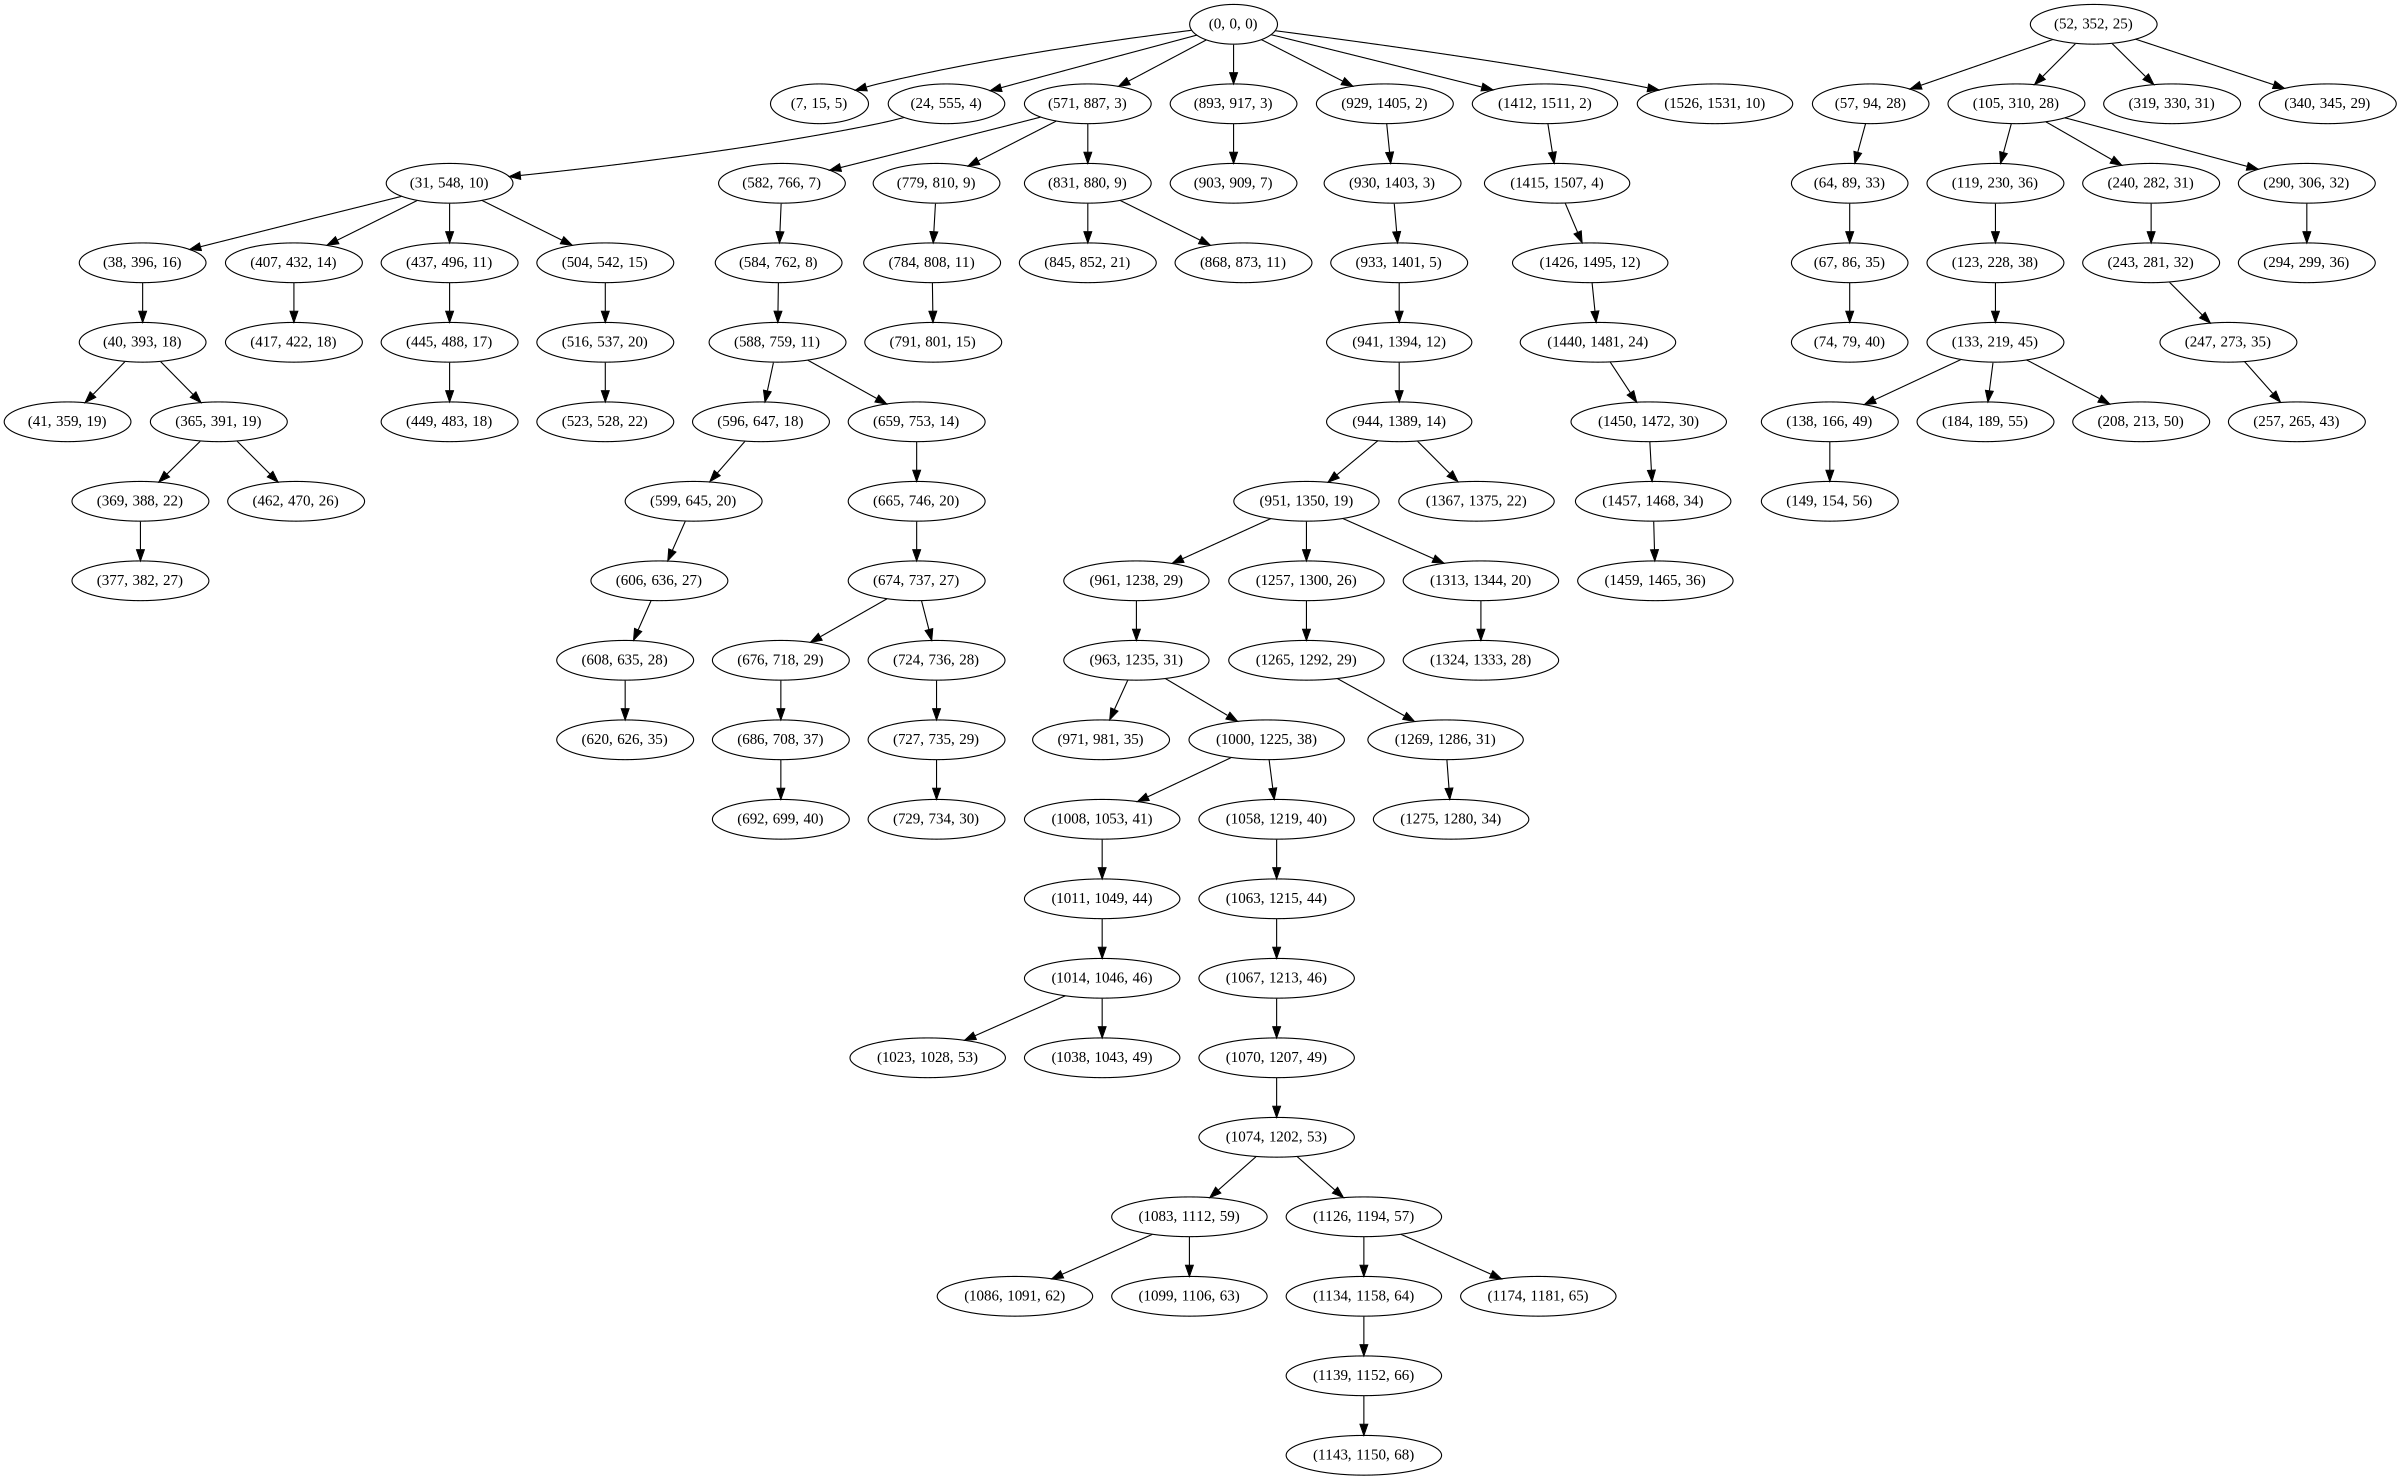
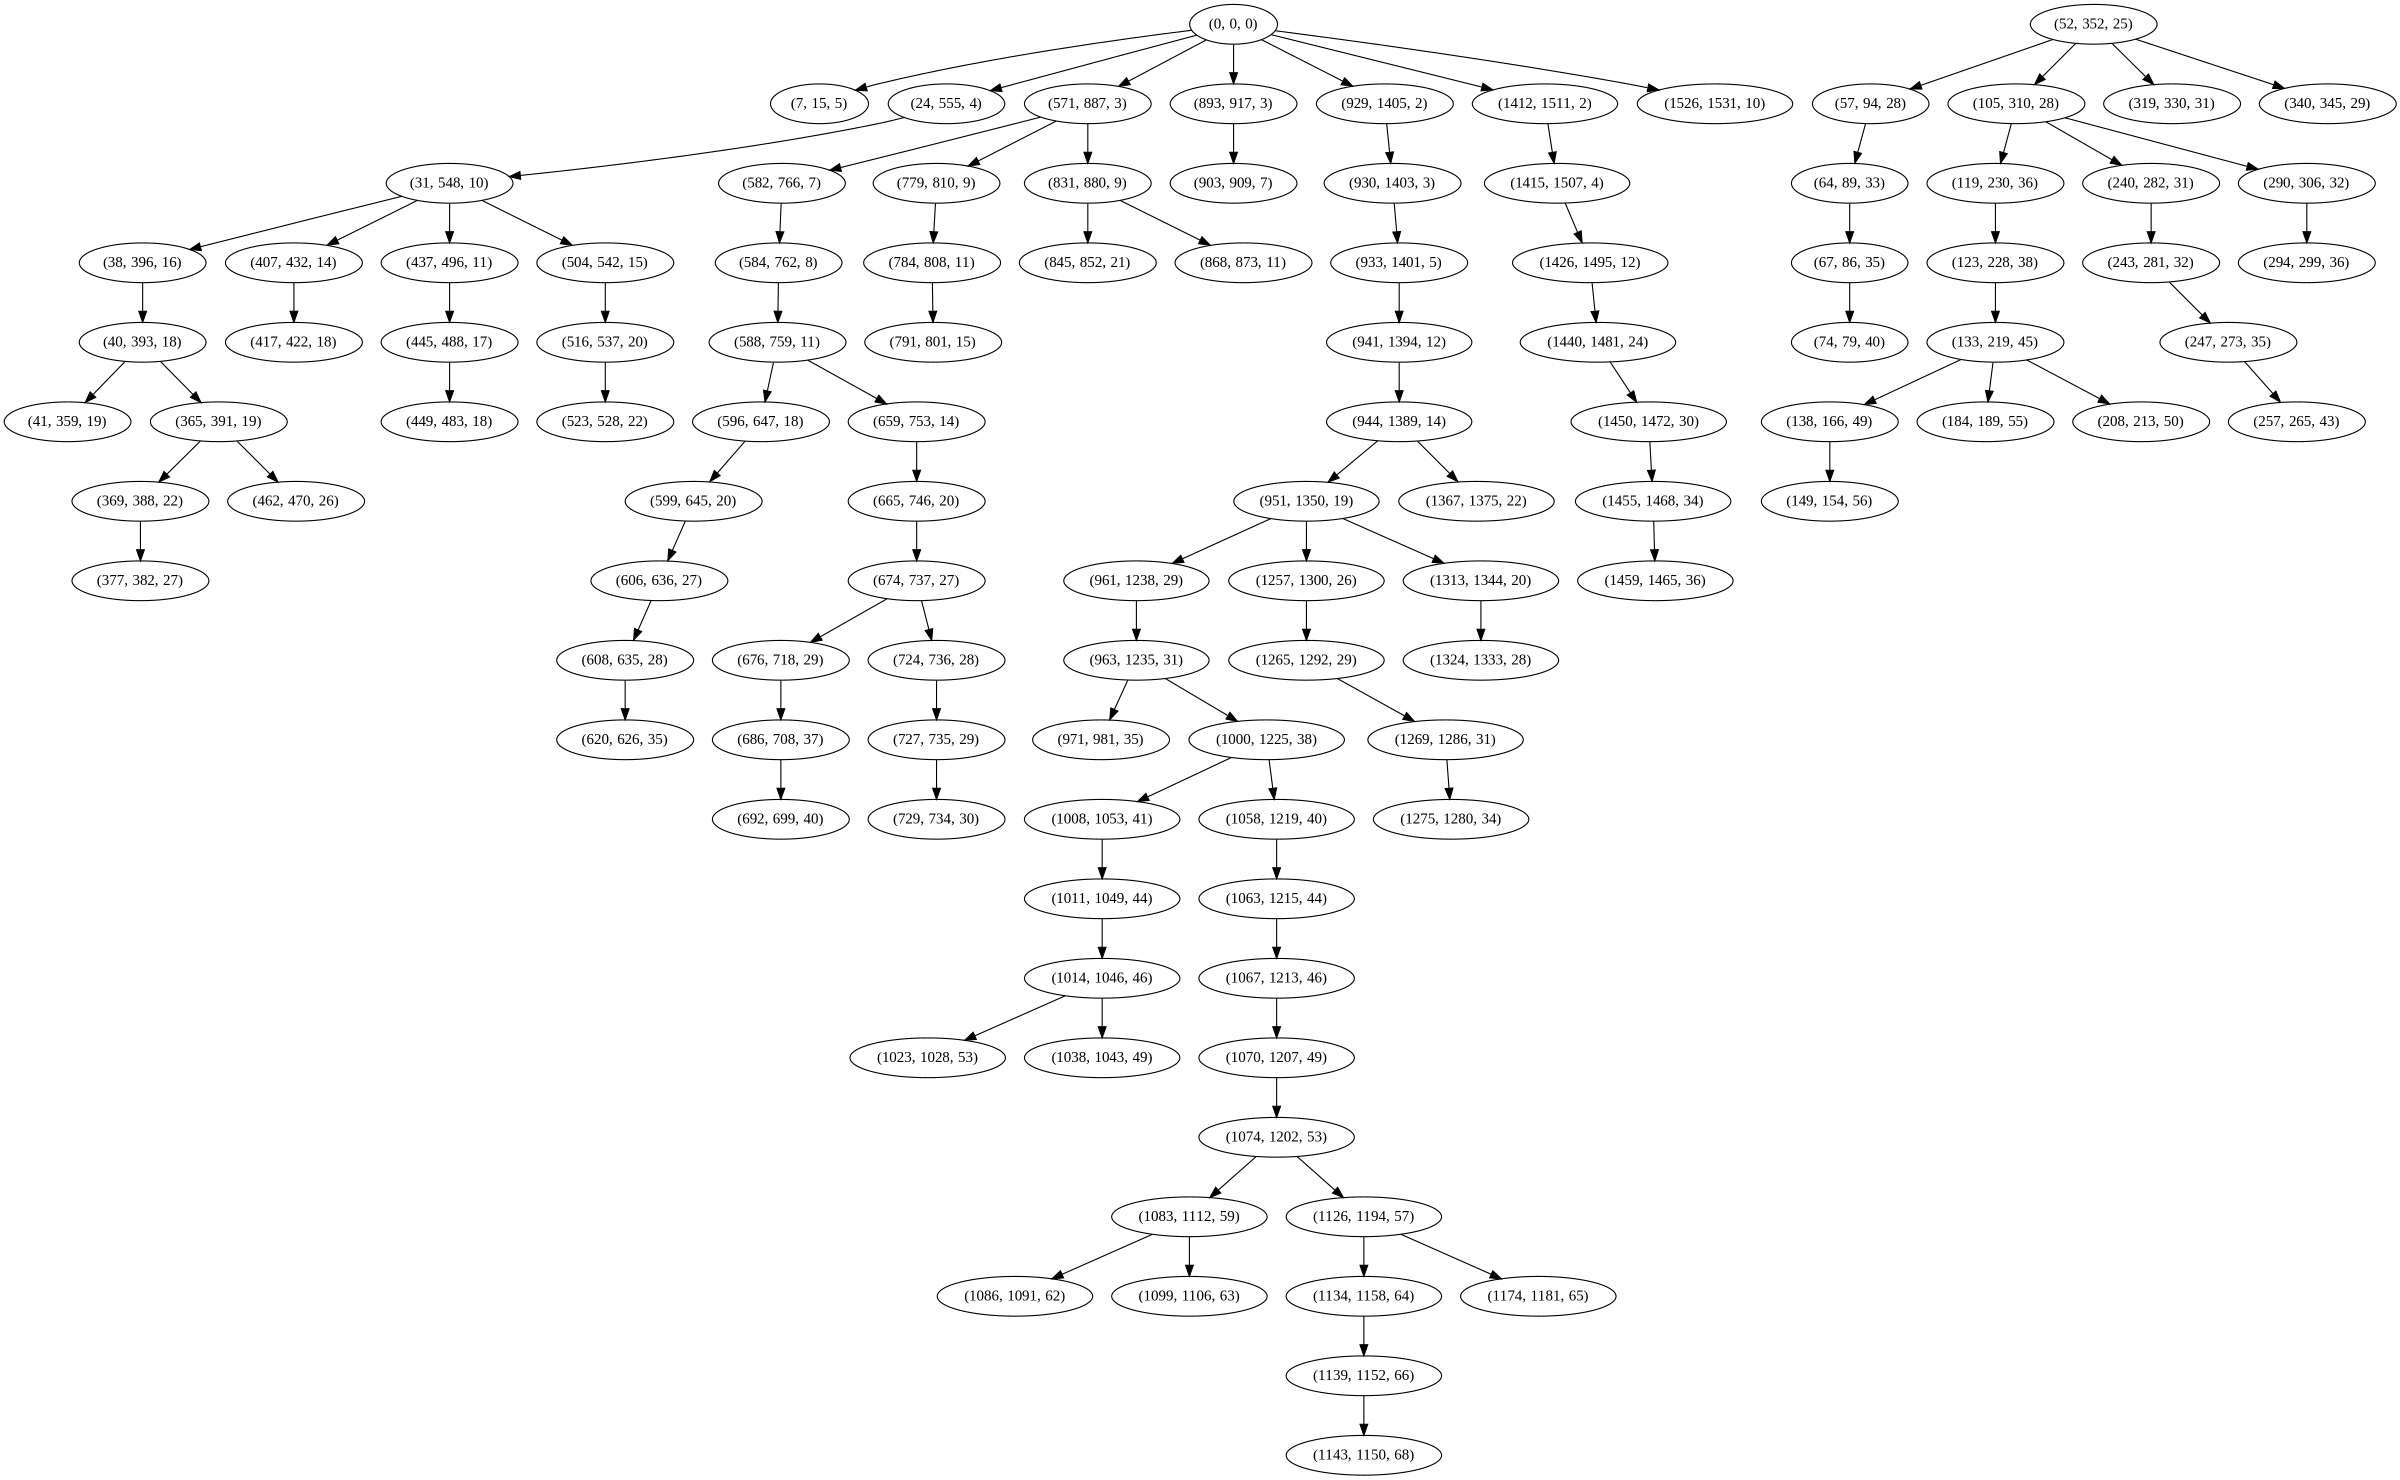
(1653, 501) -> (1653, 501)
